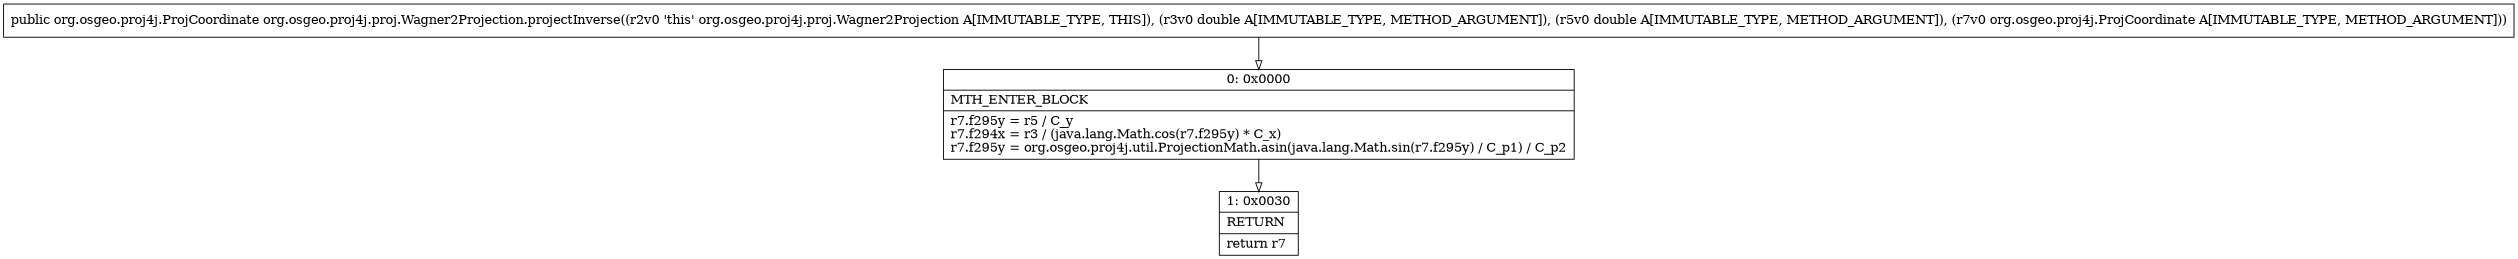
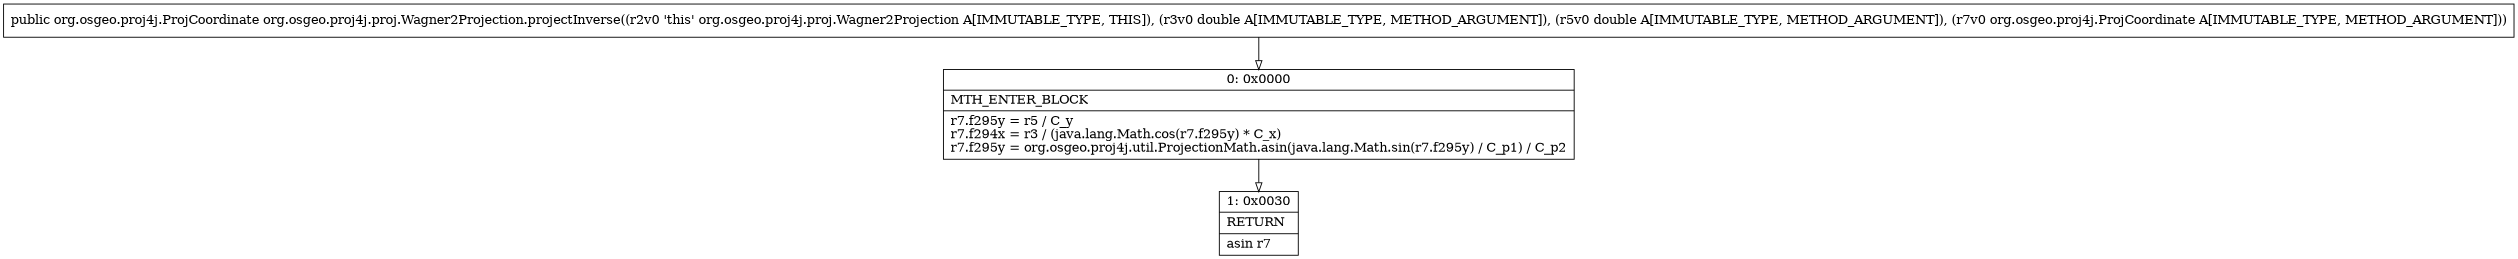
(1257, 244) -> (1249, 244)
